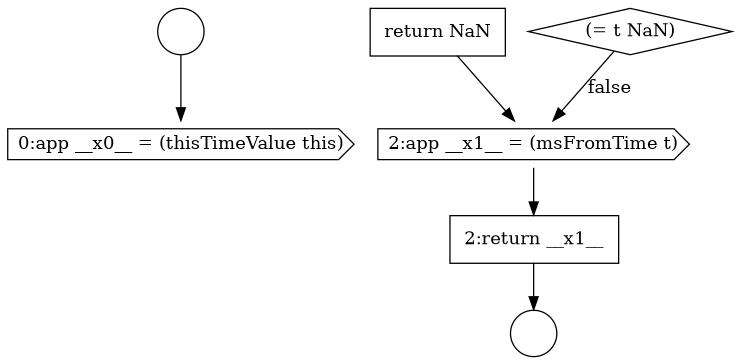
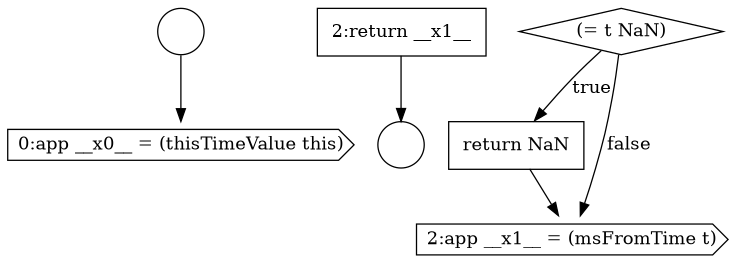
none -> (571, 80)
(534, 185) -> none
